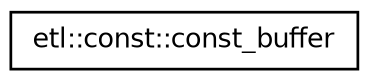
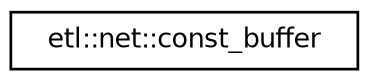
(184, 41) -> (184, 41)
